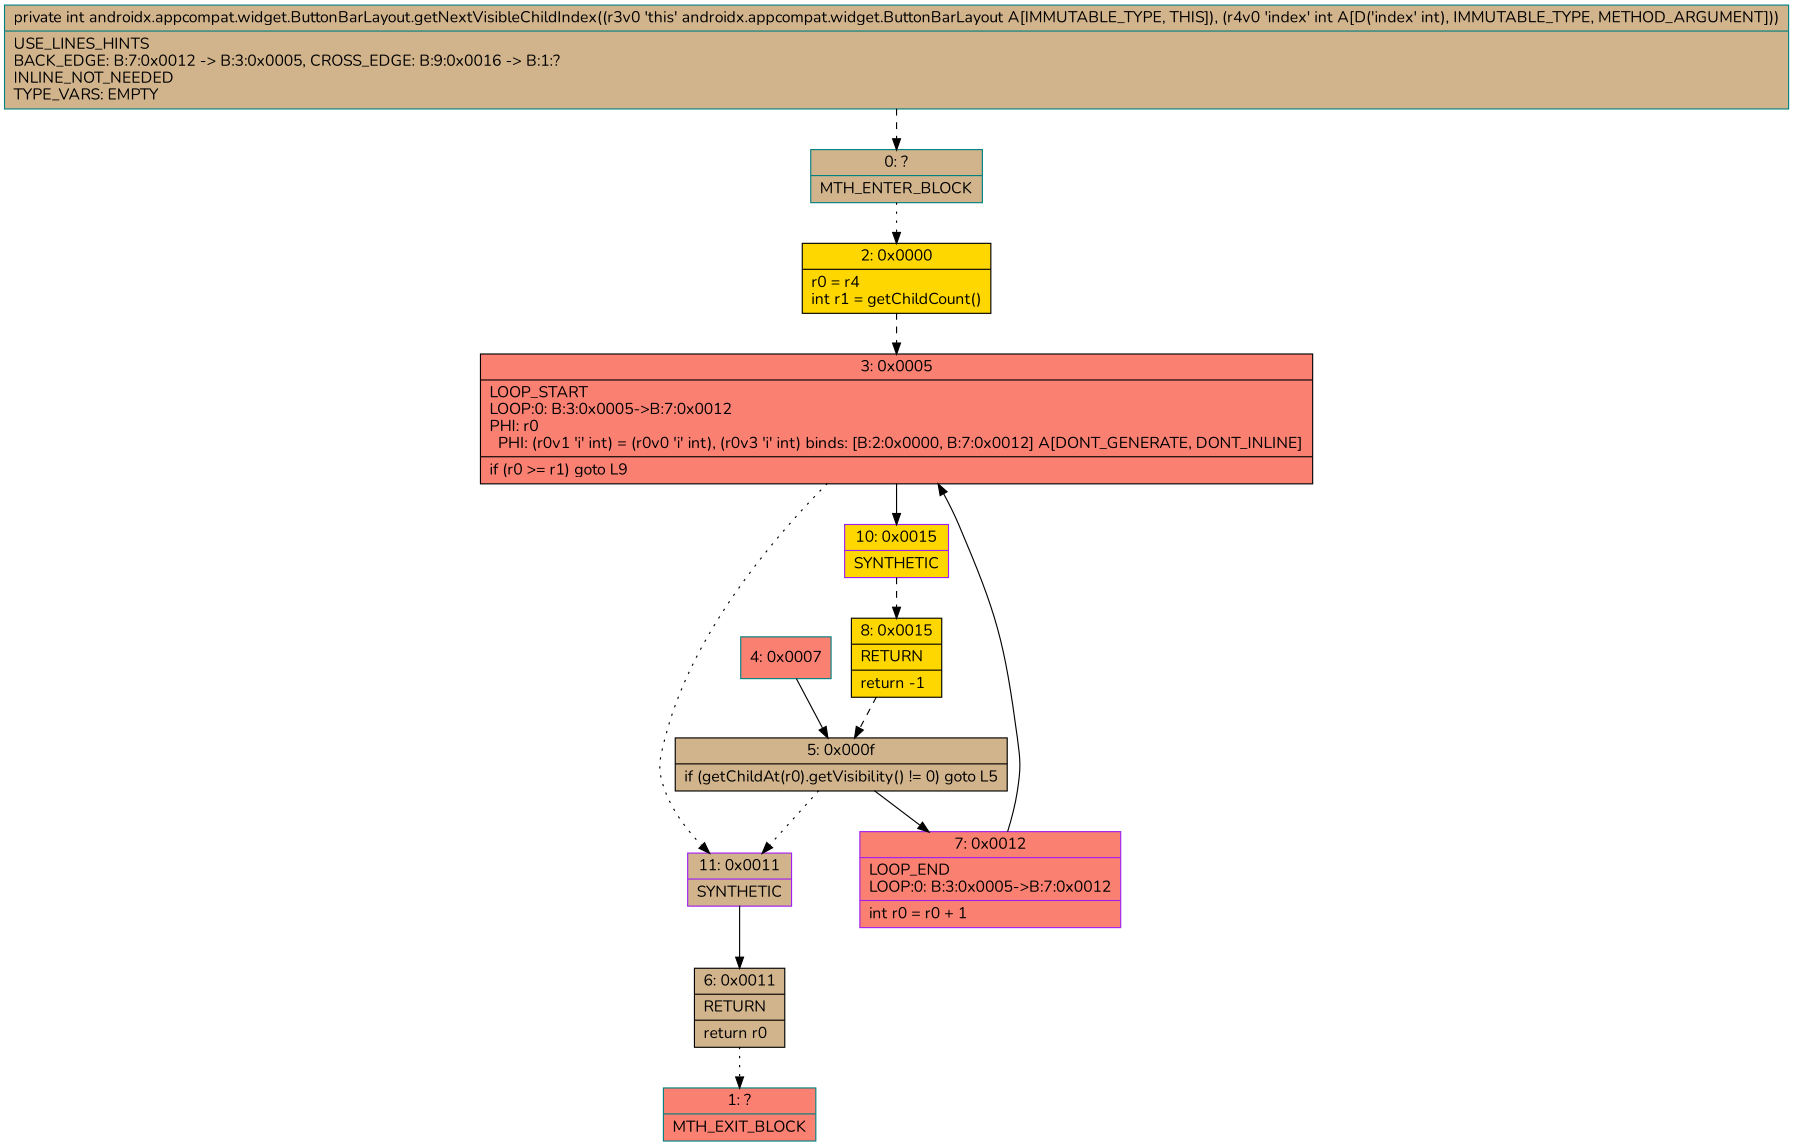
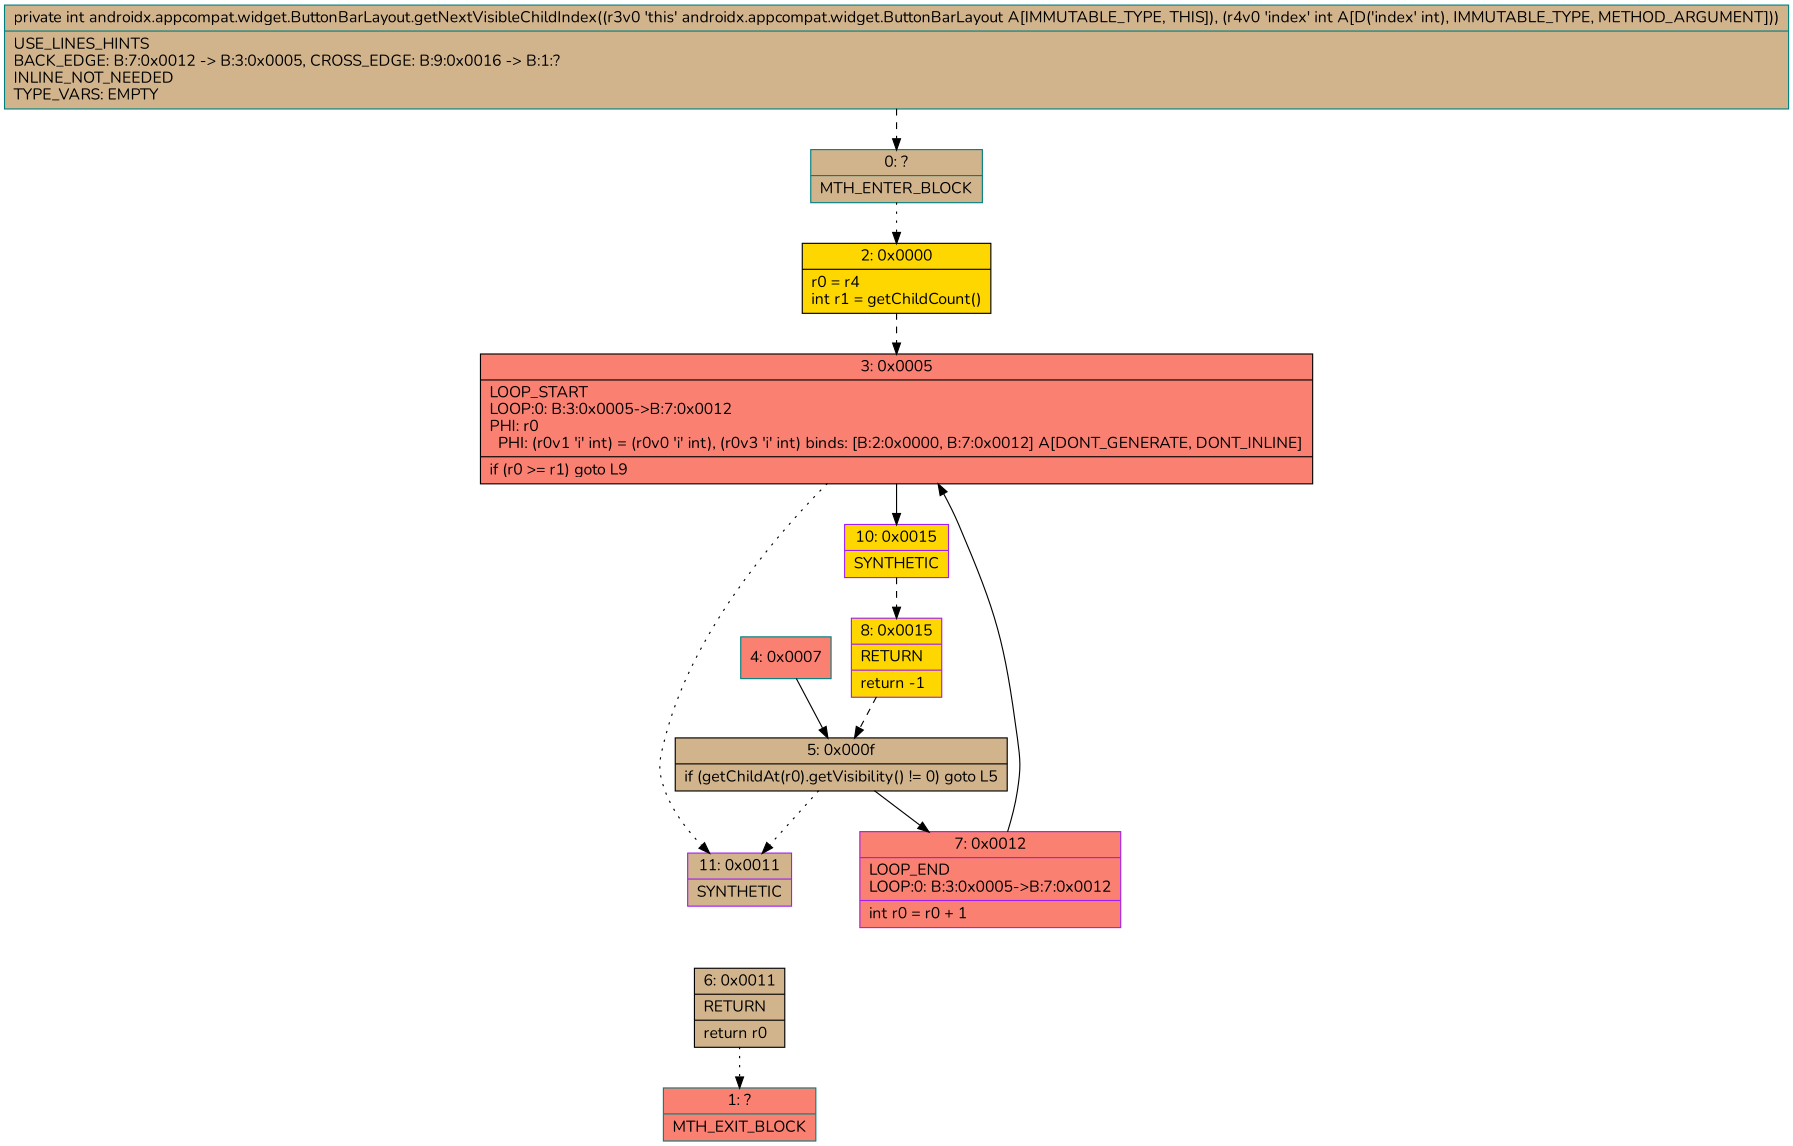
(897, 658) -> (897, 658)
(740, 931) -> none
